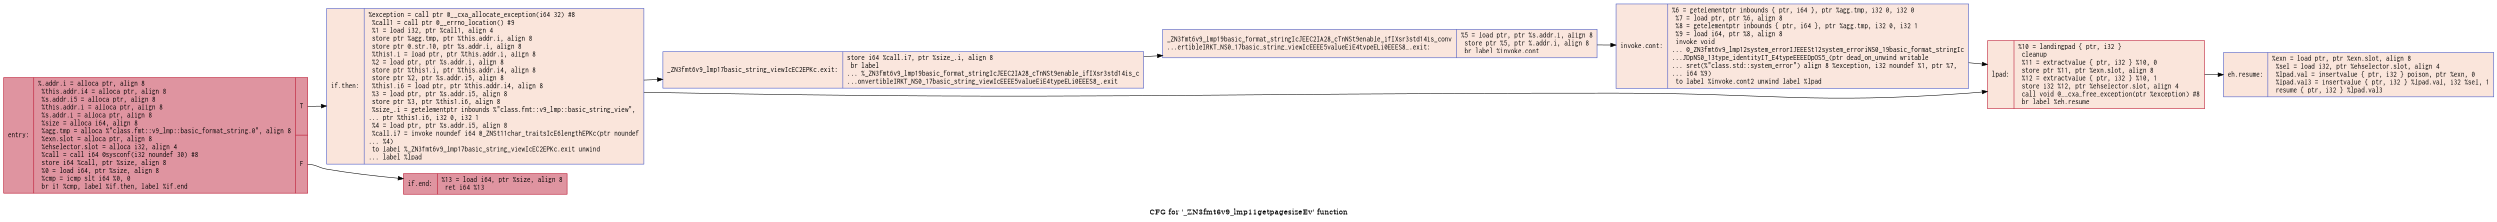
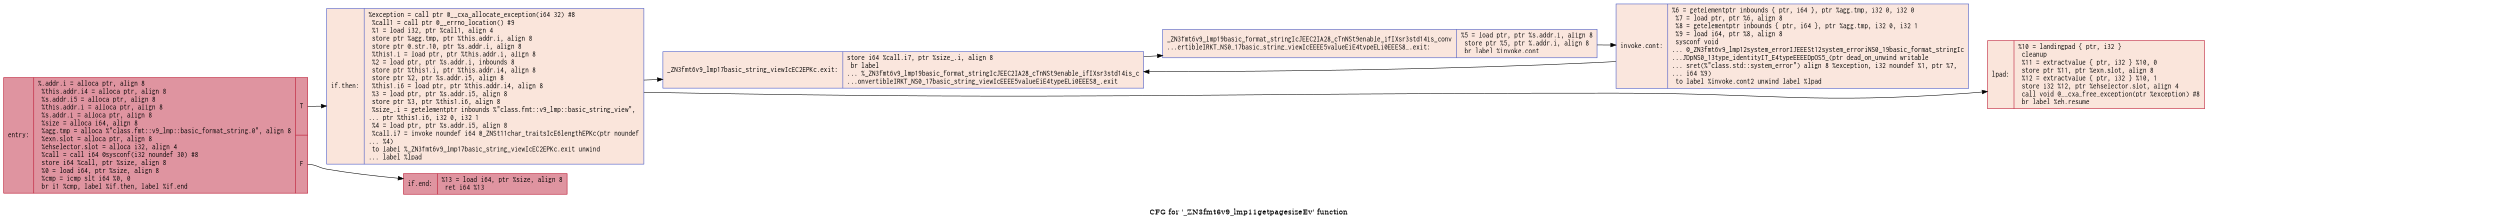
(1694, 42) -> (1695, 42)
(436, 62) -> (441, 62)
(1975, 63) -> (1383, 69)
(2359, 75) -> none
